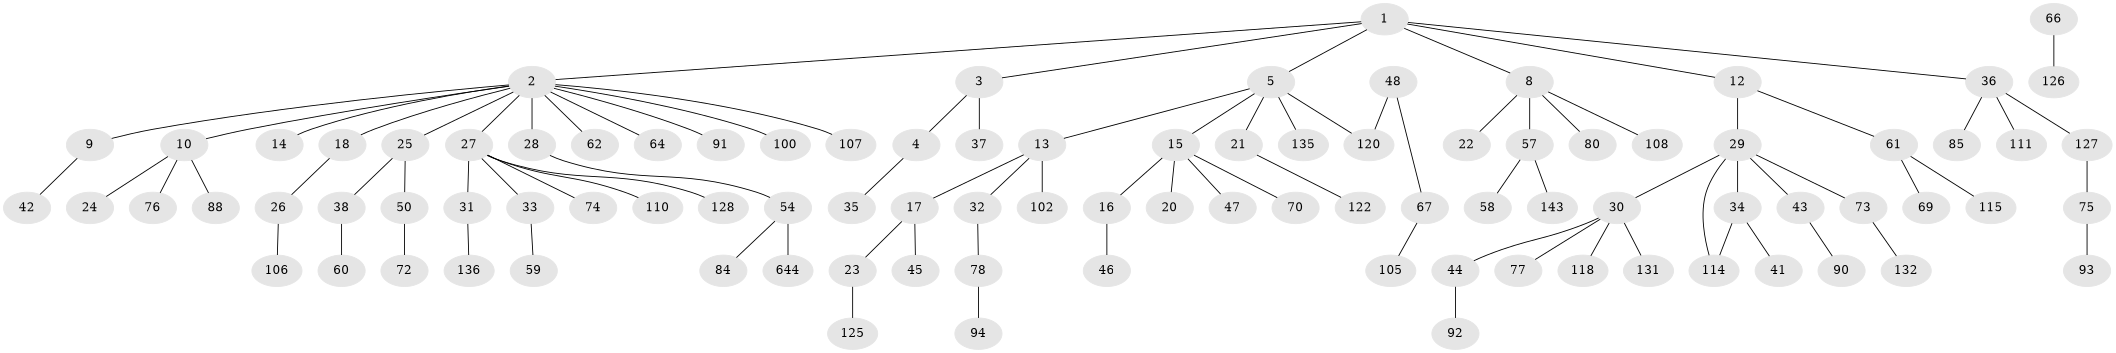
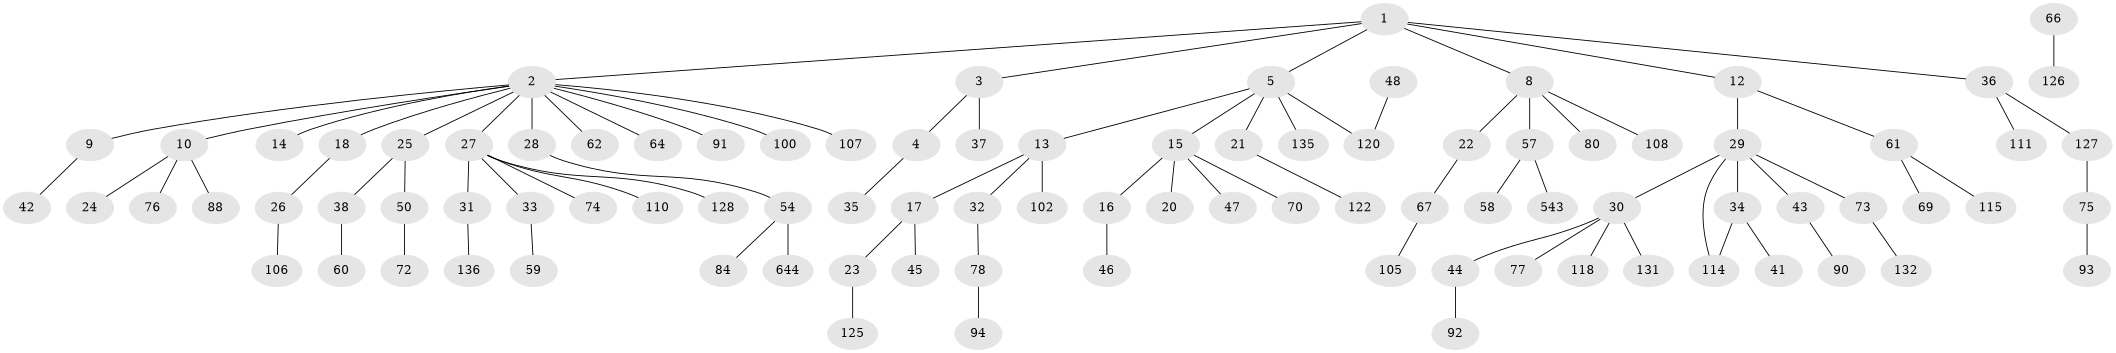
(1409, 145) -> (1446, 177)
(1957, 145) -> none
(1552, 208) -> (1552, 208)
